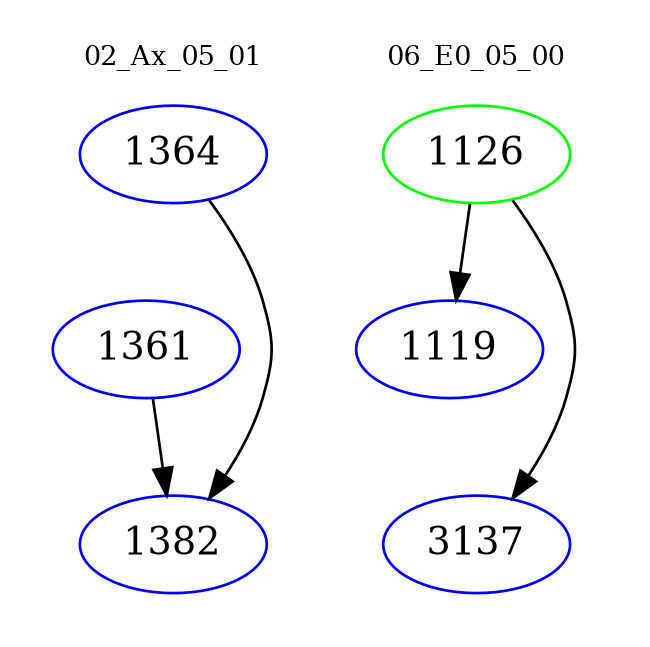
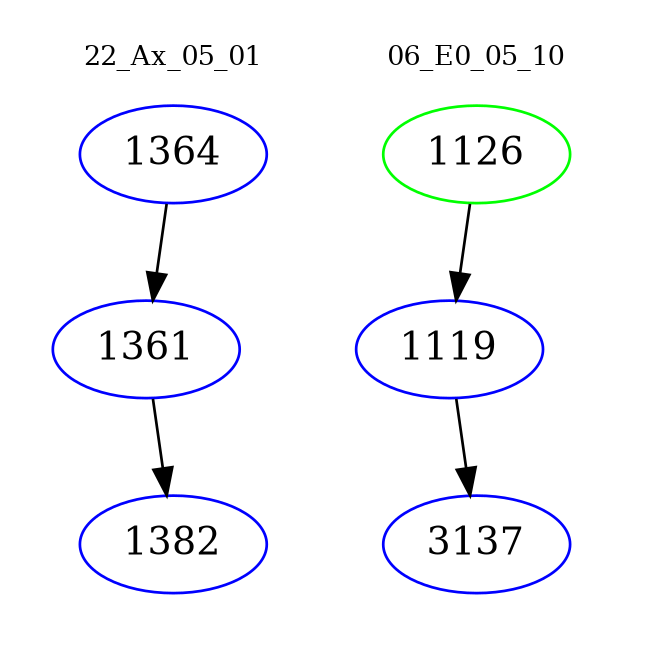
(173, 58) -> (173, 58)
(477, 58) -> (477, 58)
(271, 336) -> (162, 239)
(574, 336) -> (461, 434)
